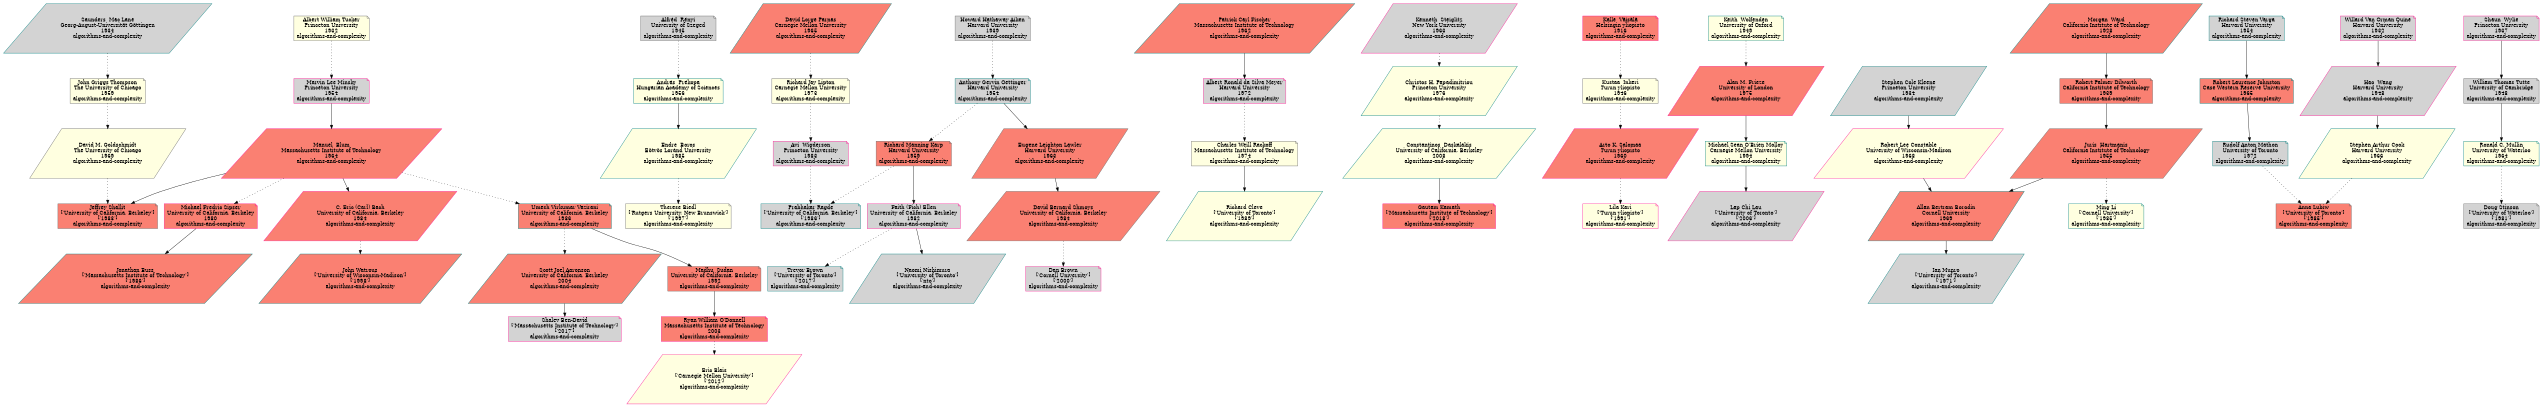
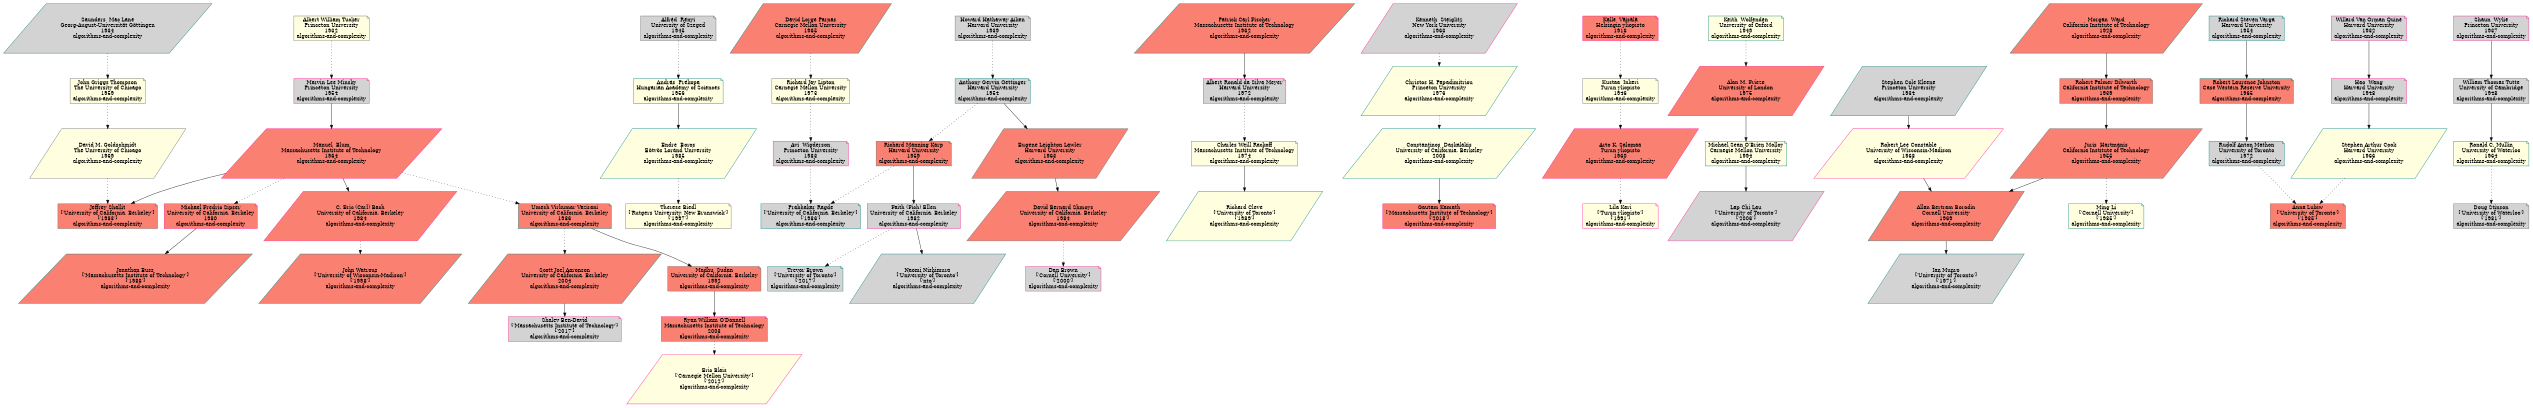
(2378, 91) -> (2369, 91)
